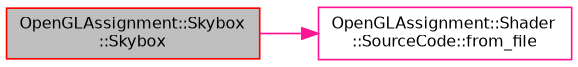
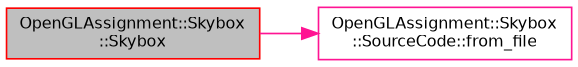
(445, 33) -> (445, 33)
